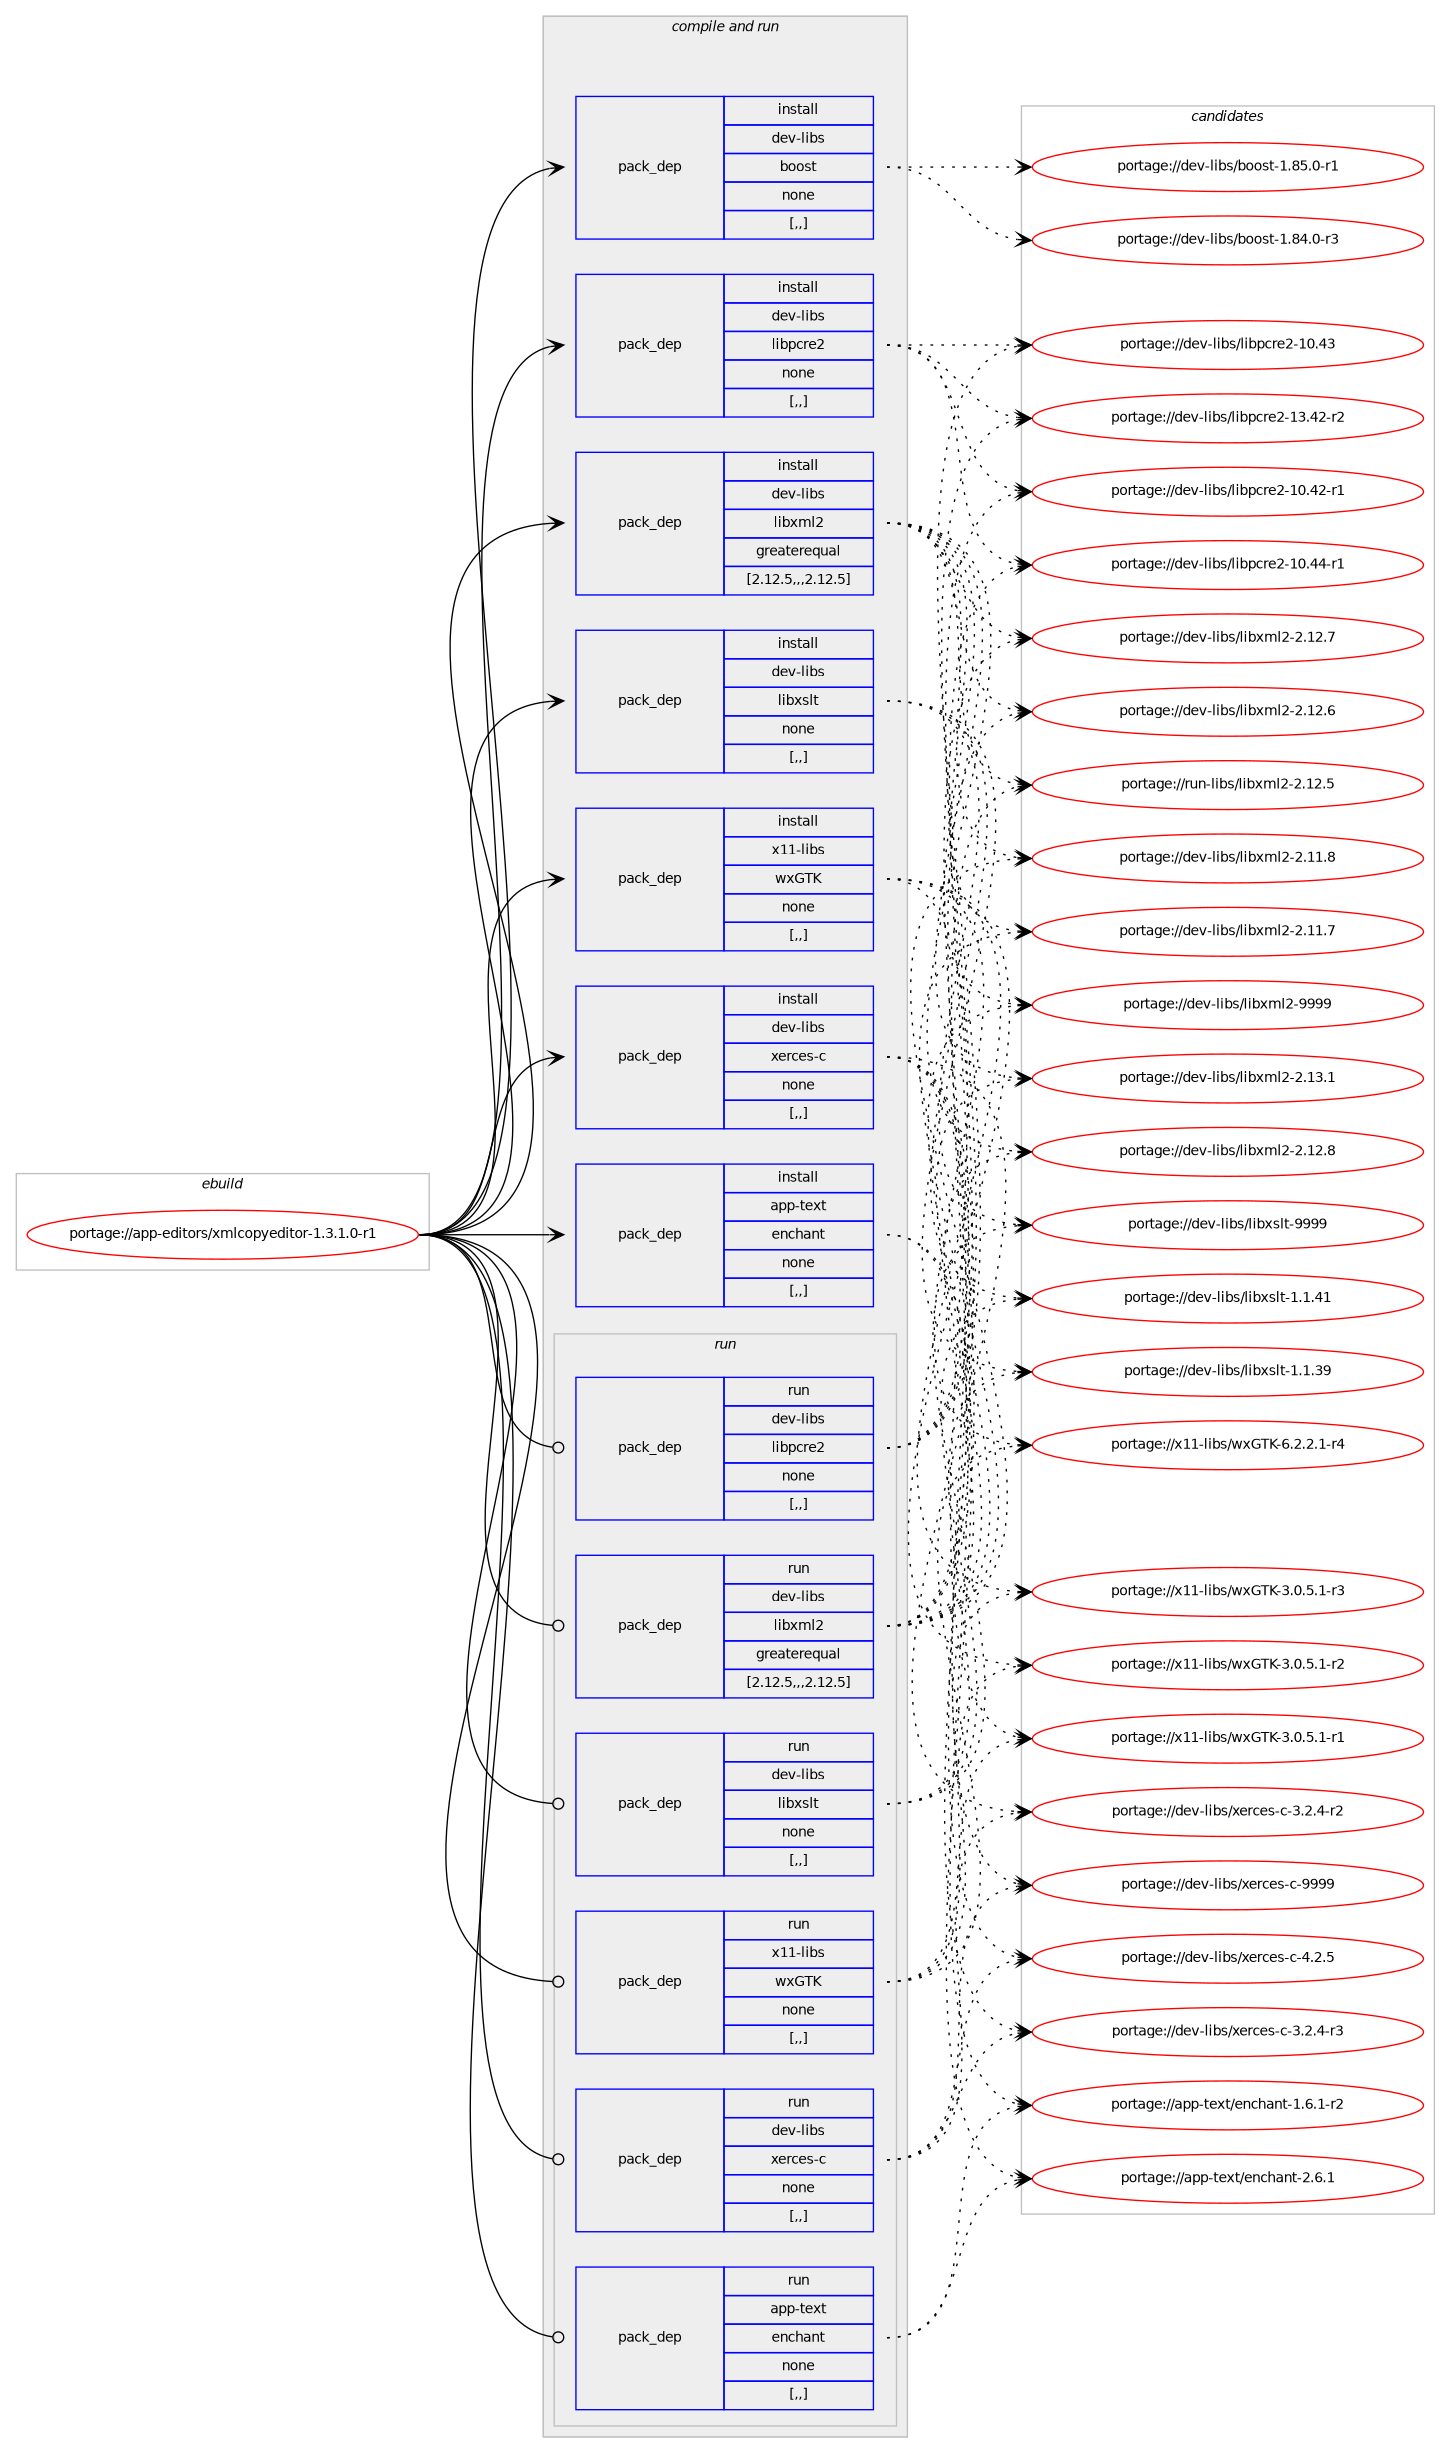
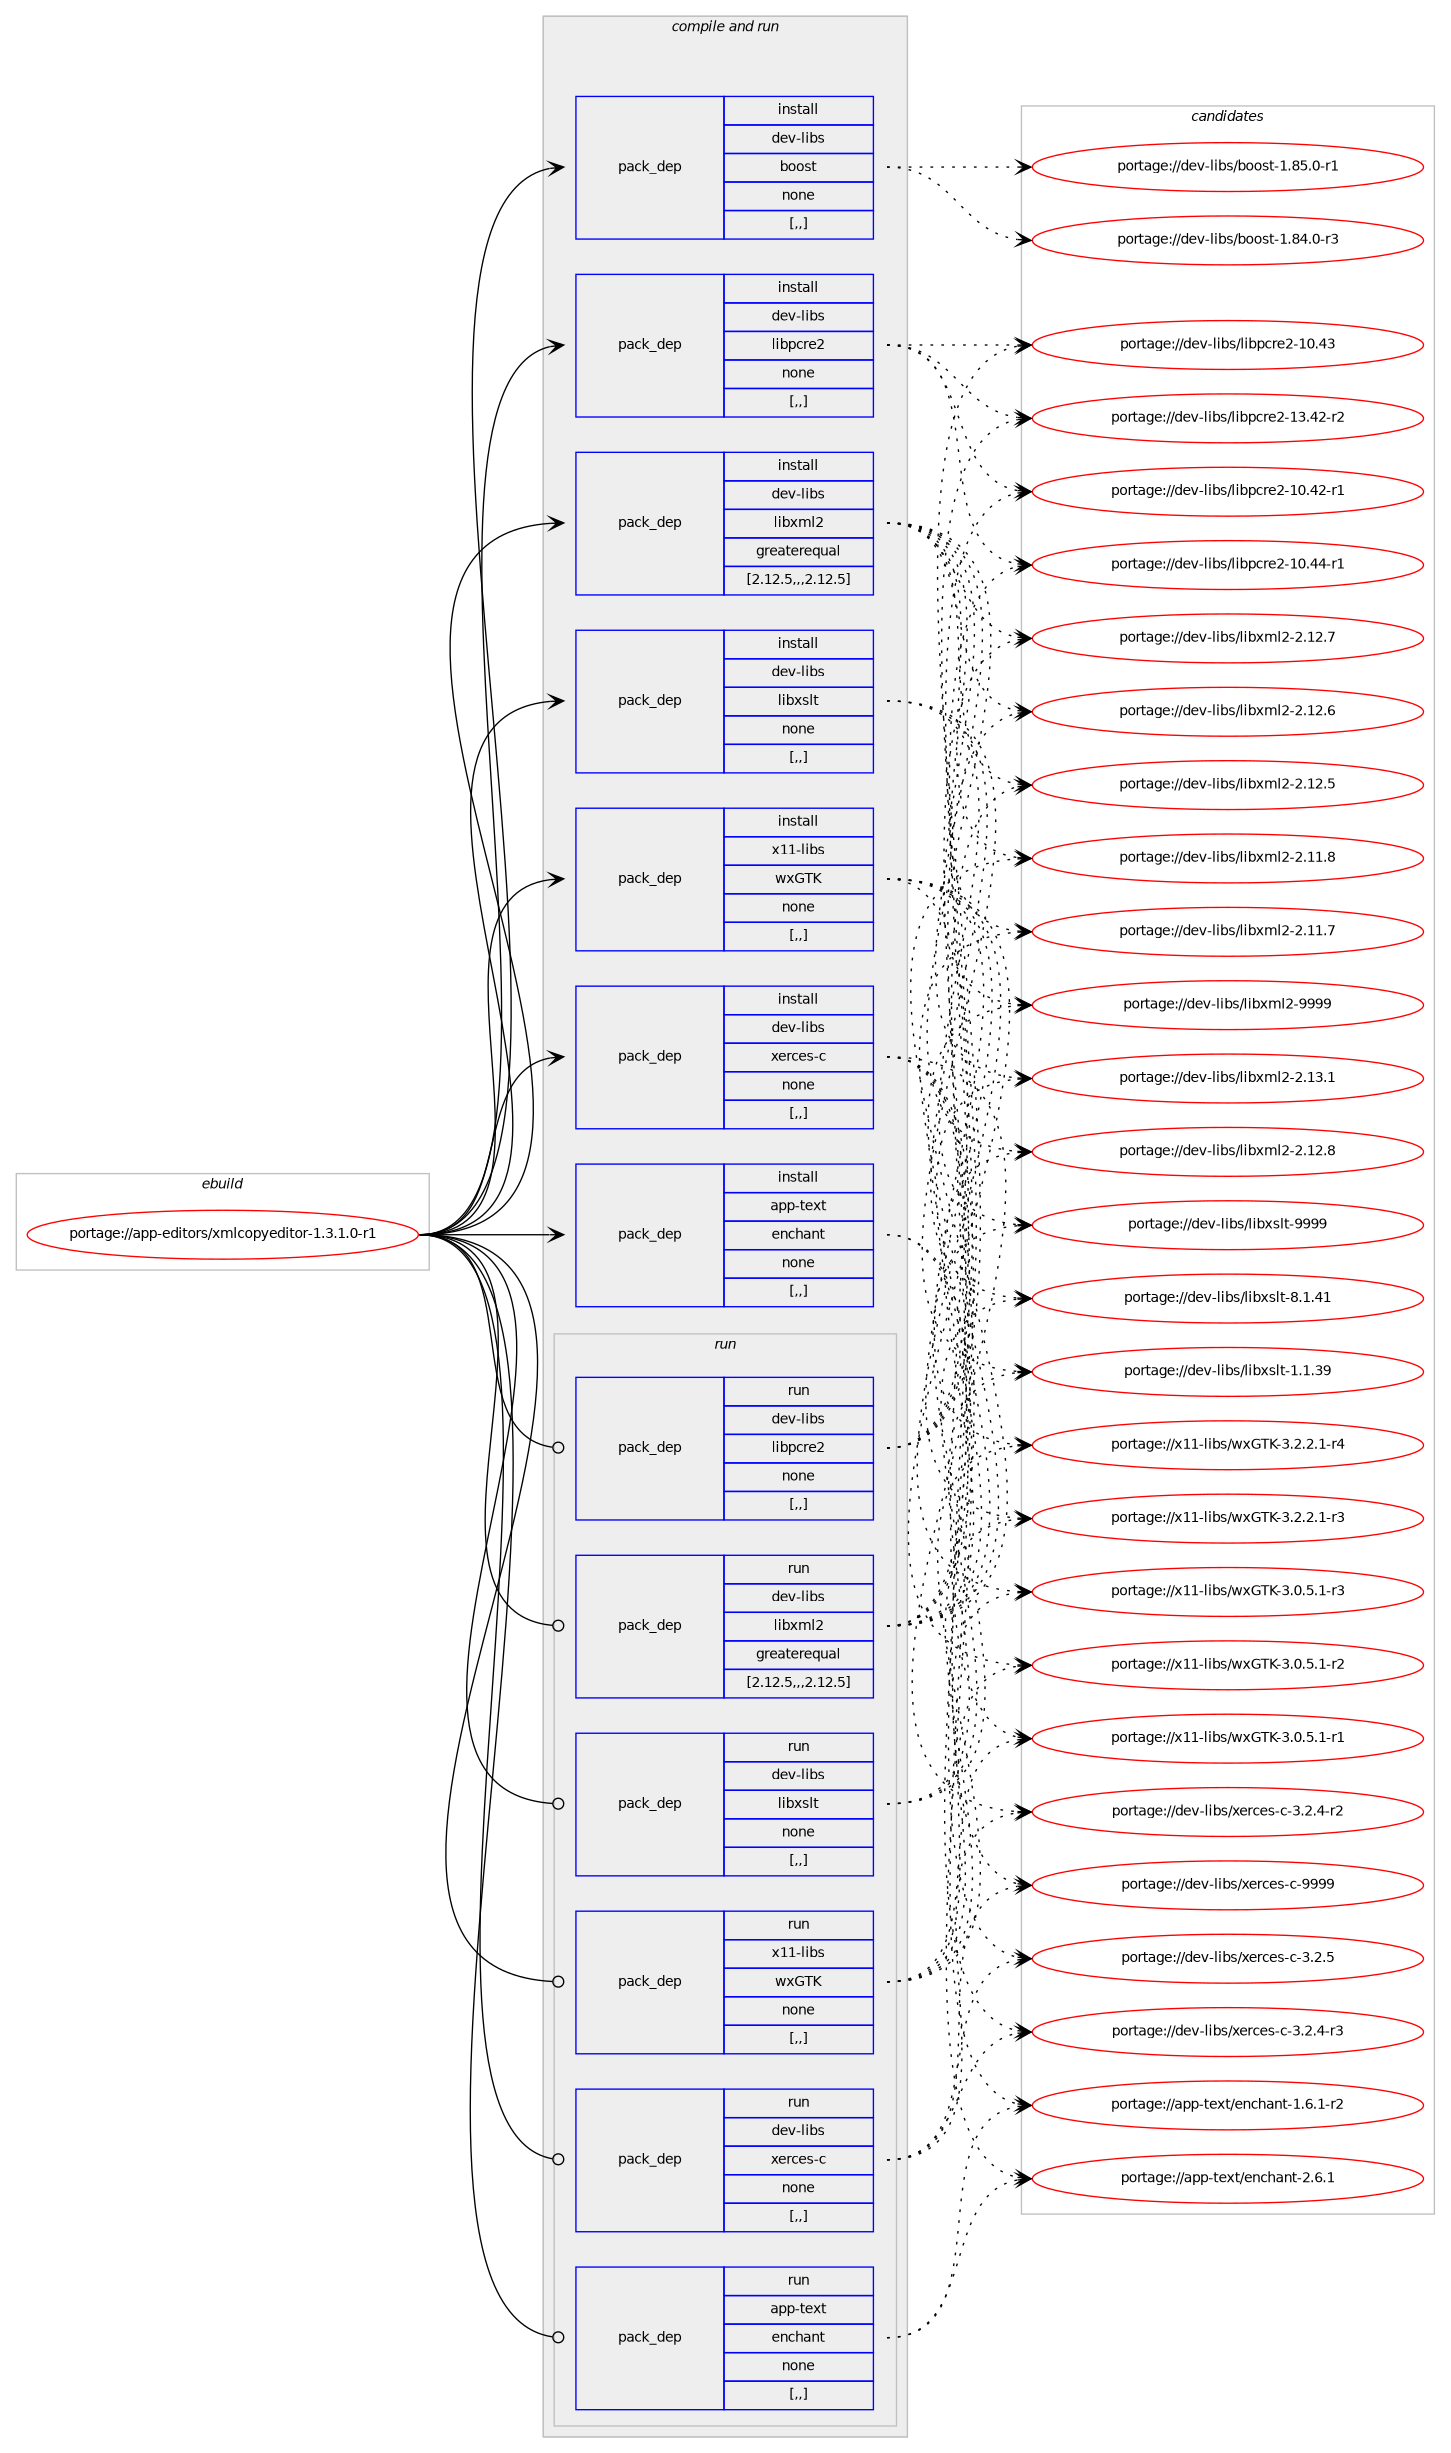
(1228, 785) -> (1228, 785)
(1228, 1299) -> (1228, 1299)
(1228, 1445) -> (1228, 1445)
none -> (1228, 1519)
(1228, 1959) -> (1228, 1959)
